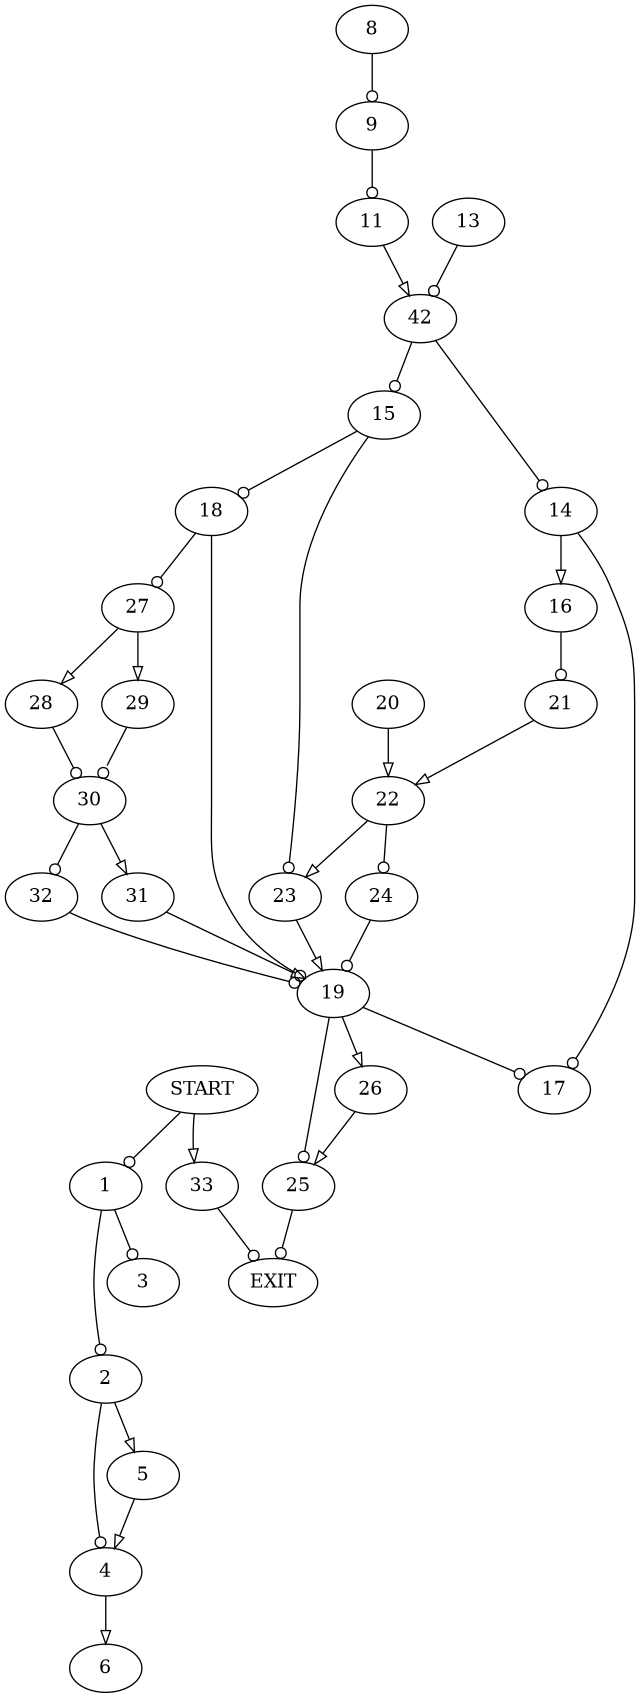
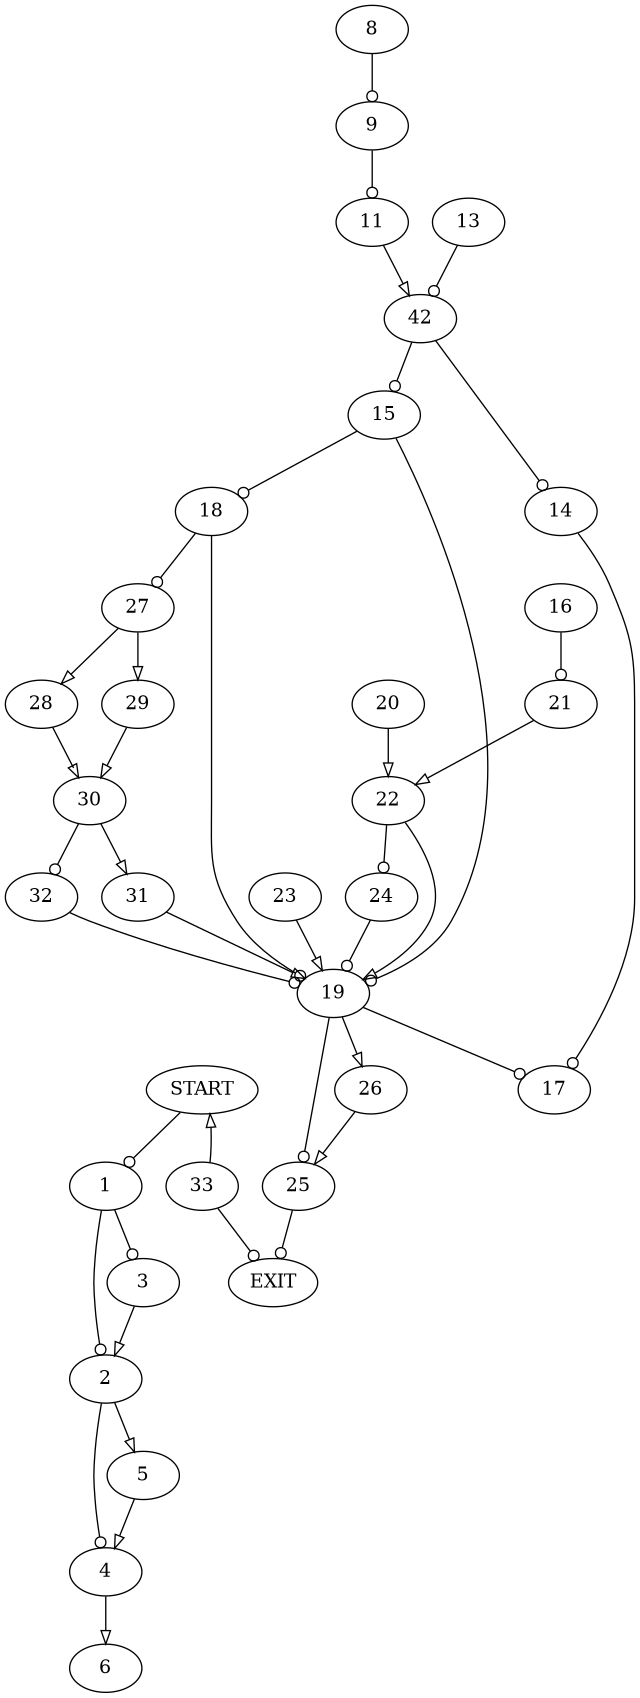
(561, 553) -> none
(300, 642) -> (485, 723)
(117, 746) -> (117, 746)
(63, 748) -> (63, 748)
(342, 844) -> (434, 907)
(193, 1131) -> (211, 1145)
none -> (127, 1325)
